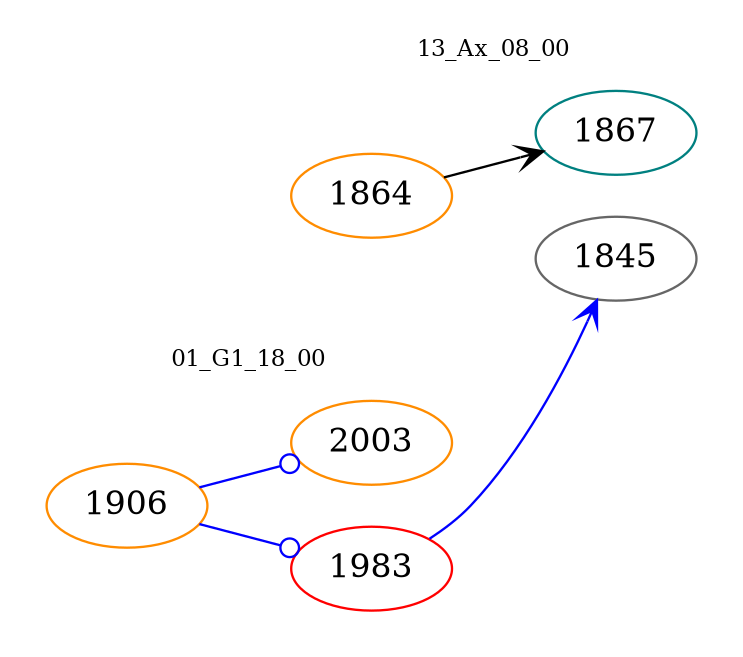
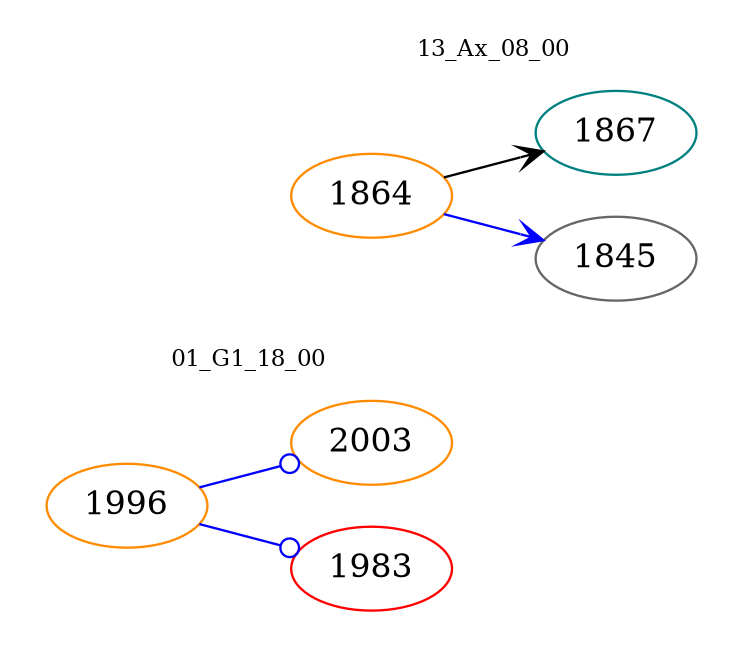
(522, 440) -> (482, 224)
(127, 506) -> (127, 506)
